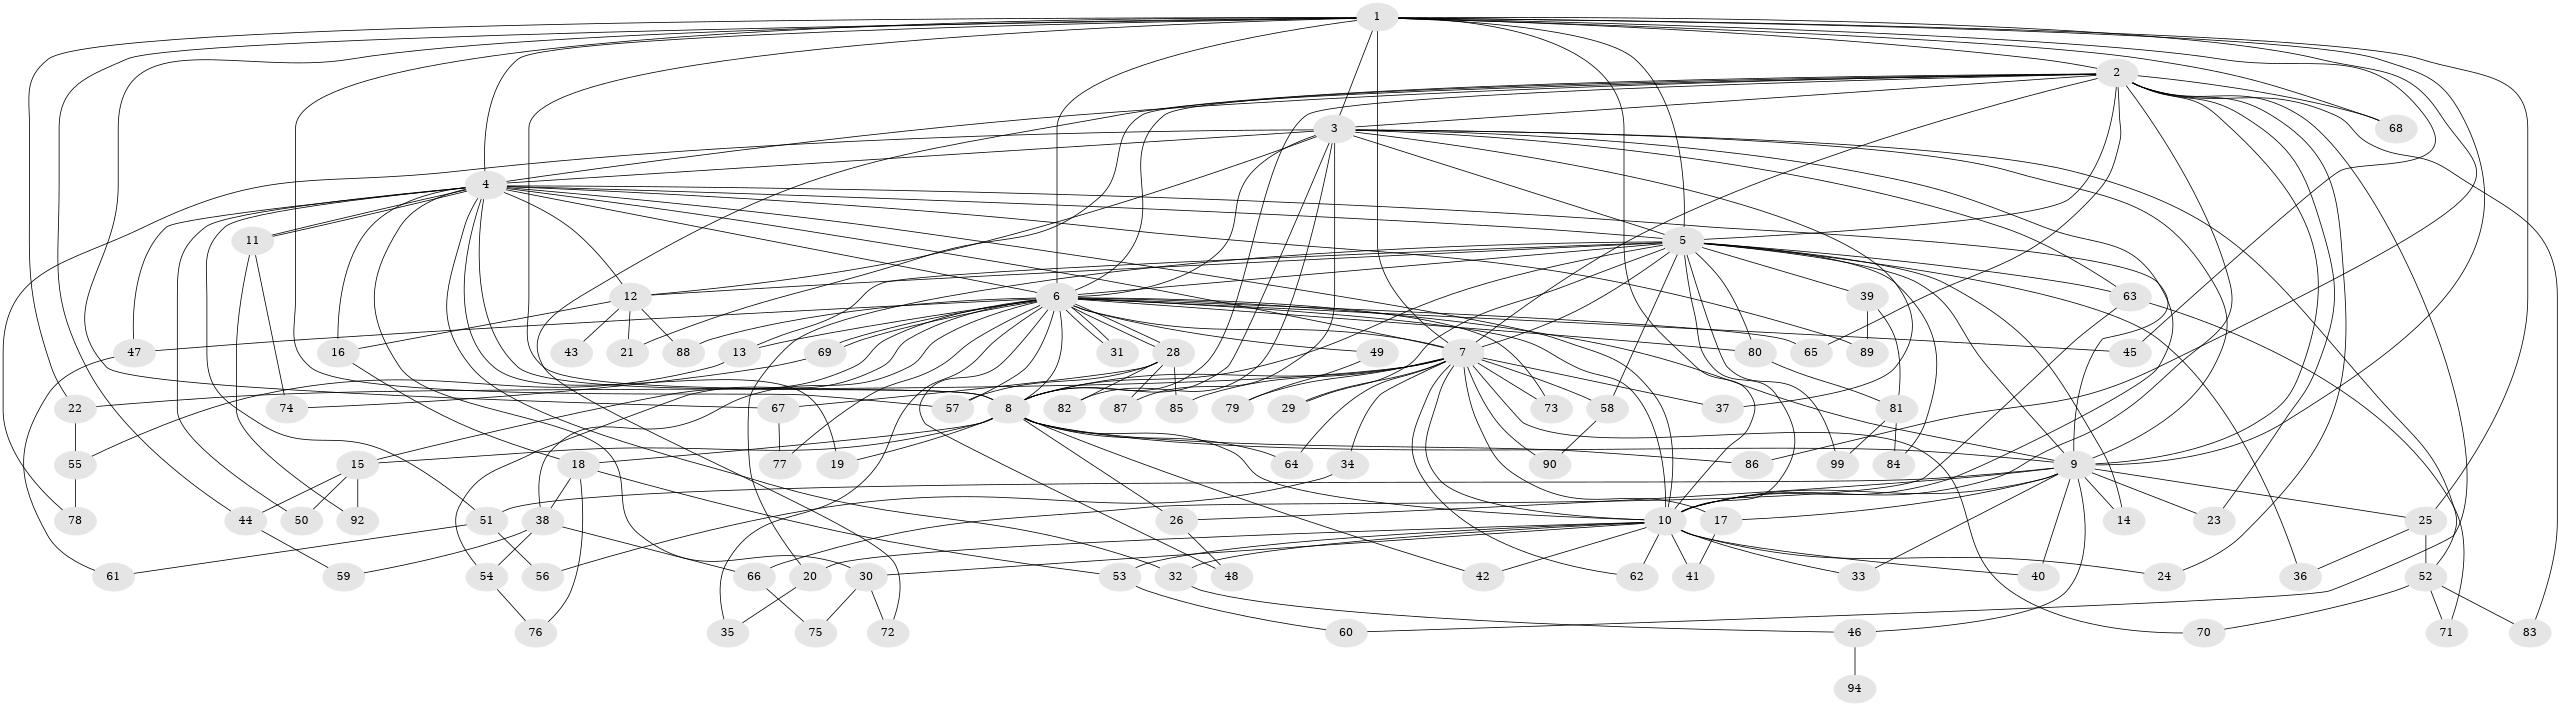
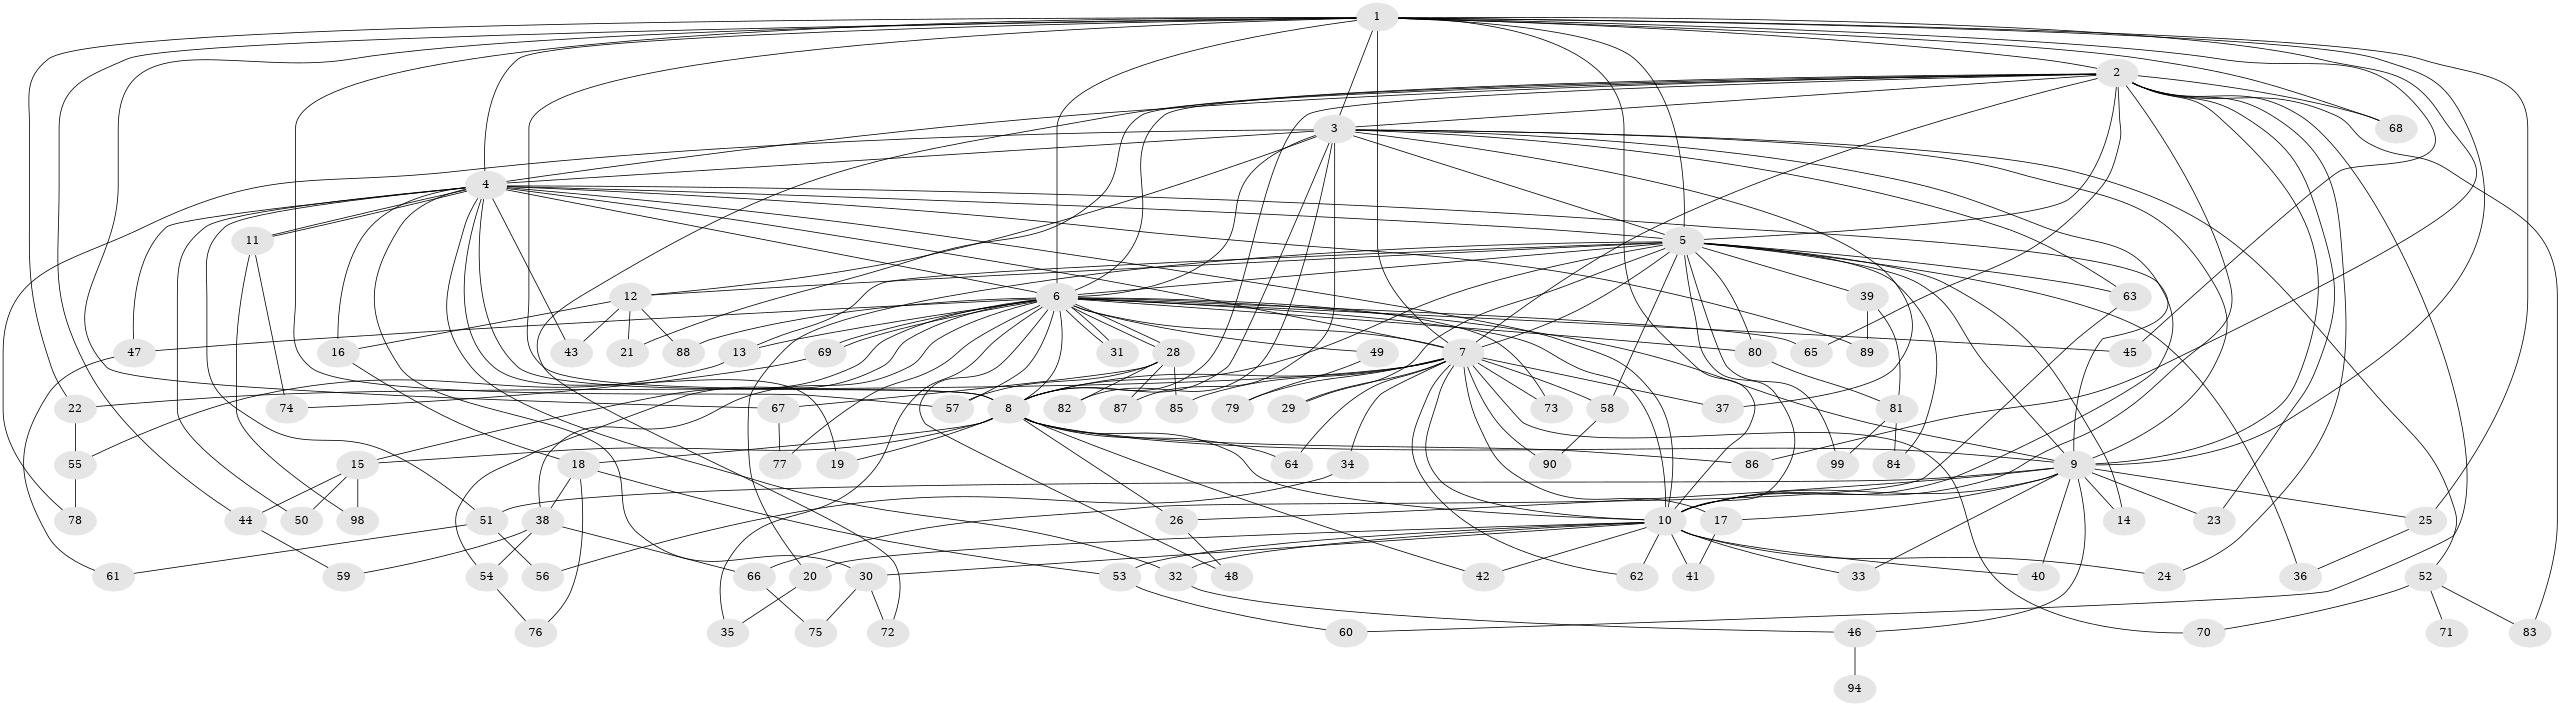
(571, 228) -> (523, 259)
(2368, 411) -> none
(358, 521) -> (358, 521)
(2426, 544) -> none
